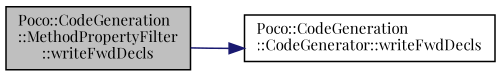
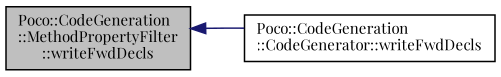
(210, 48) -> (225, 28)
